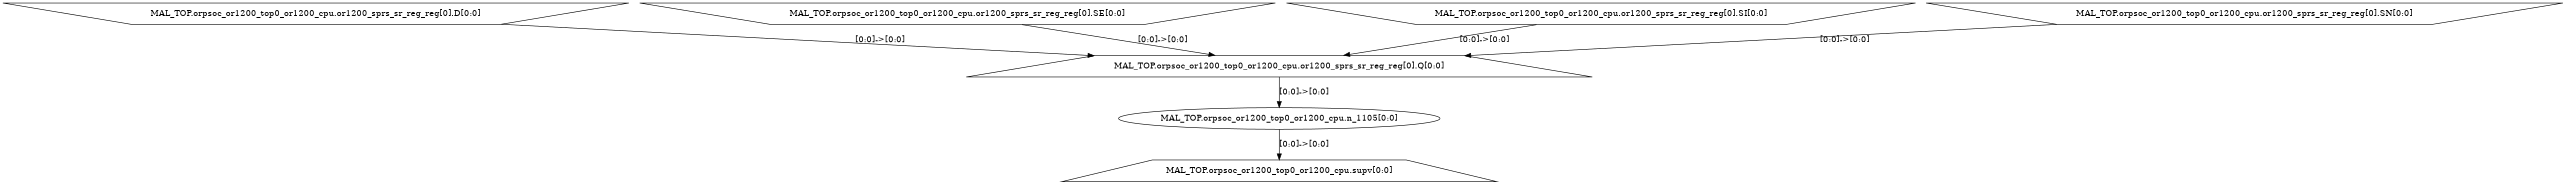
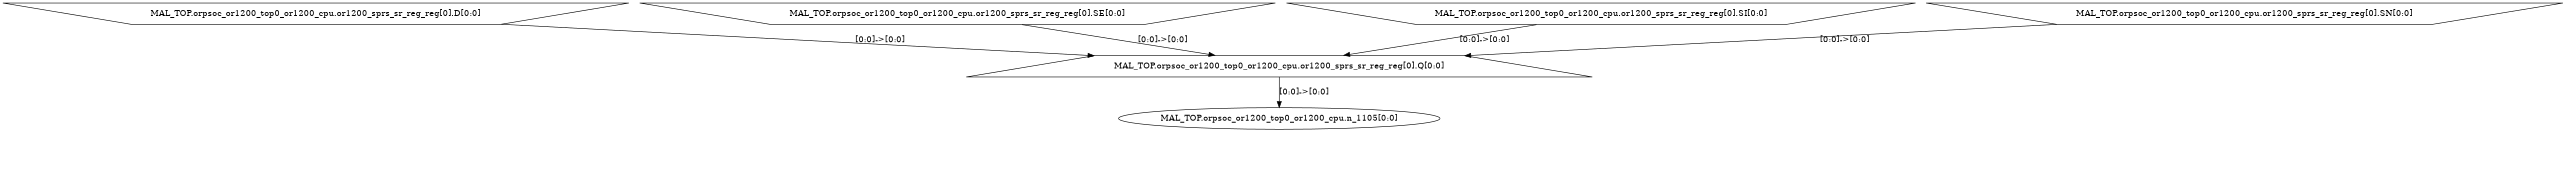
(1279, 171) -> none
